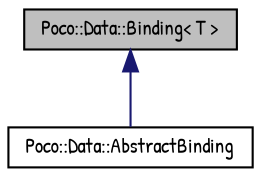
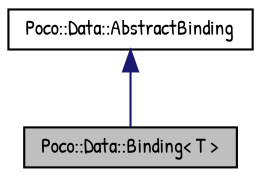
(131, 99) -> (131, 99)
